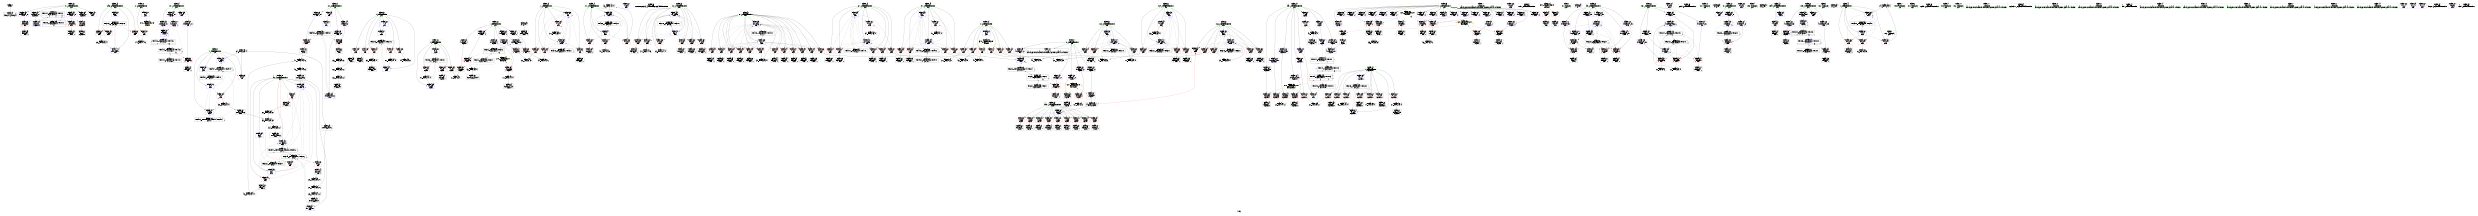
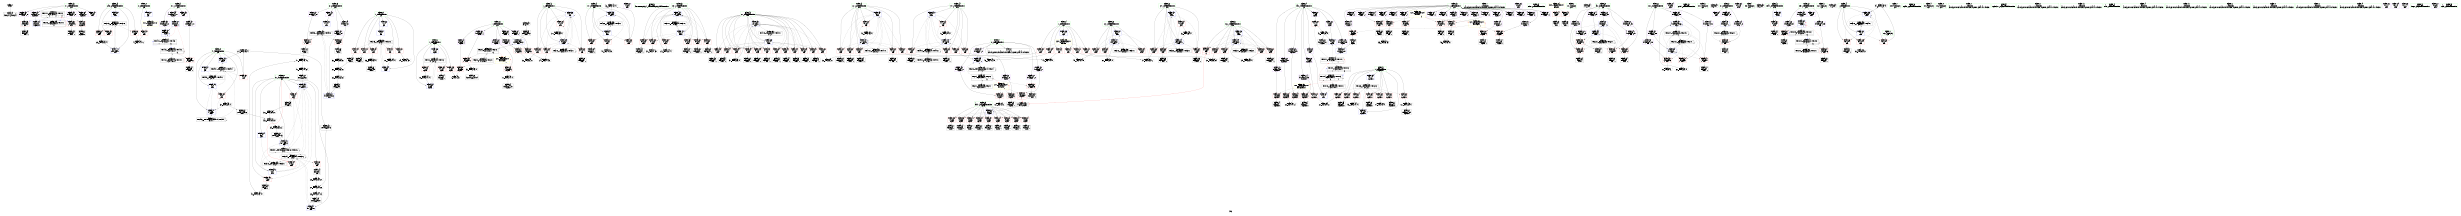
(1913, 6) -> none
(1091, 60) -> none
